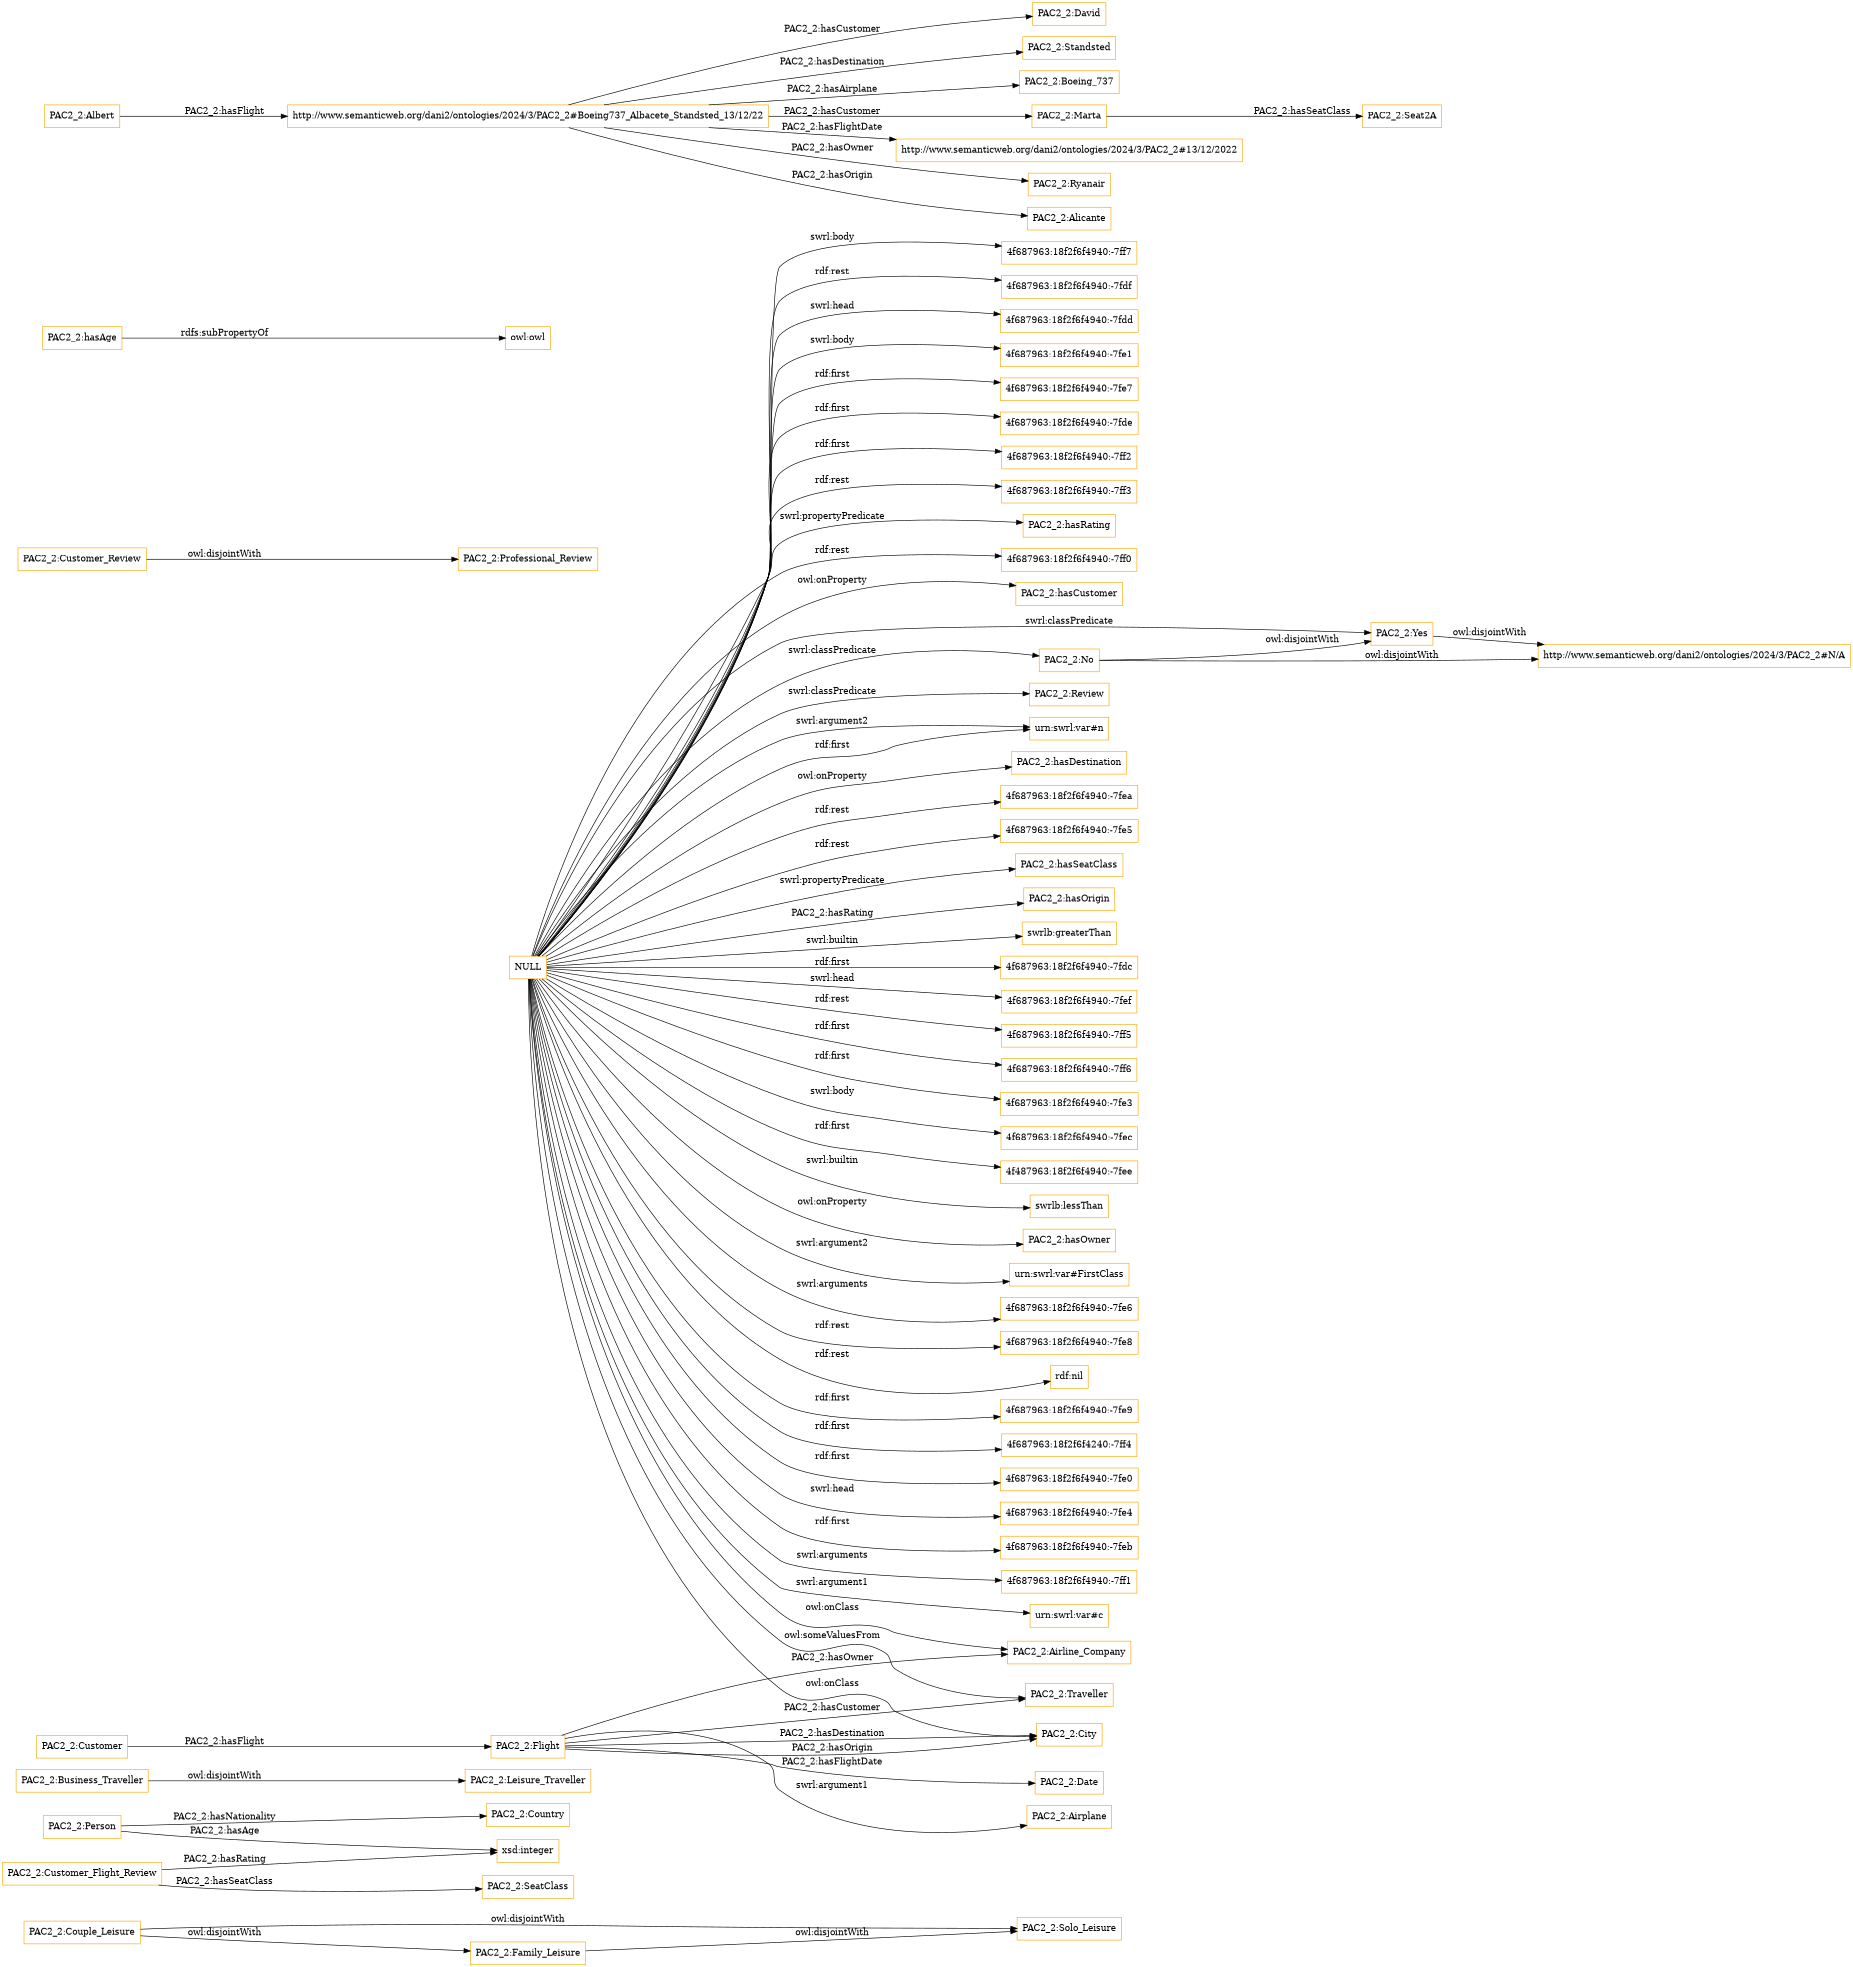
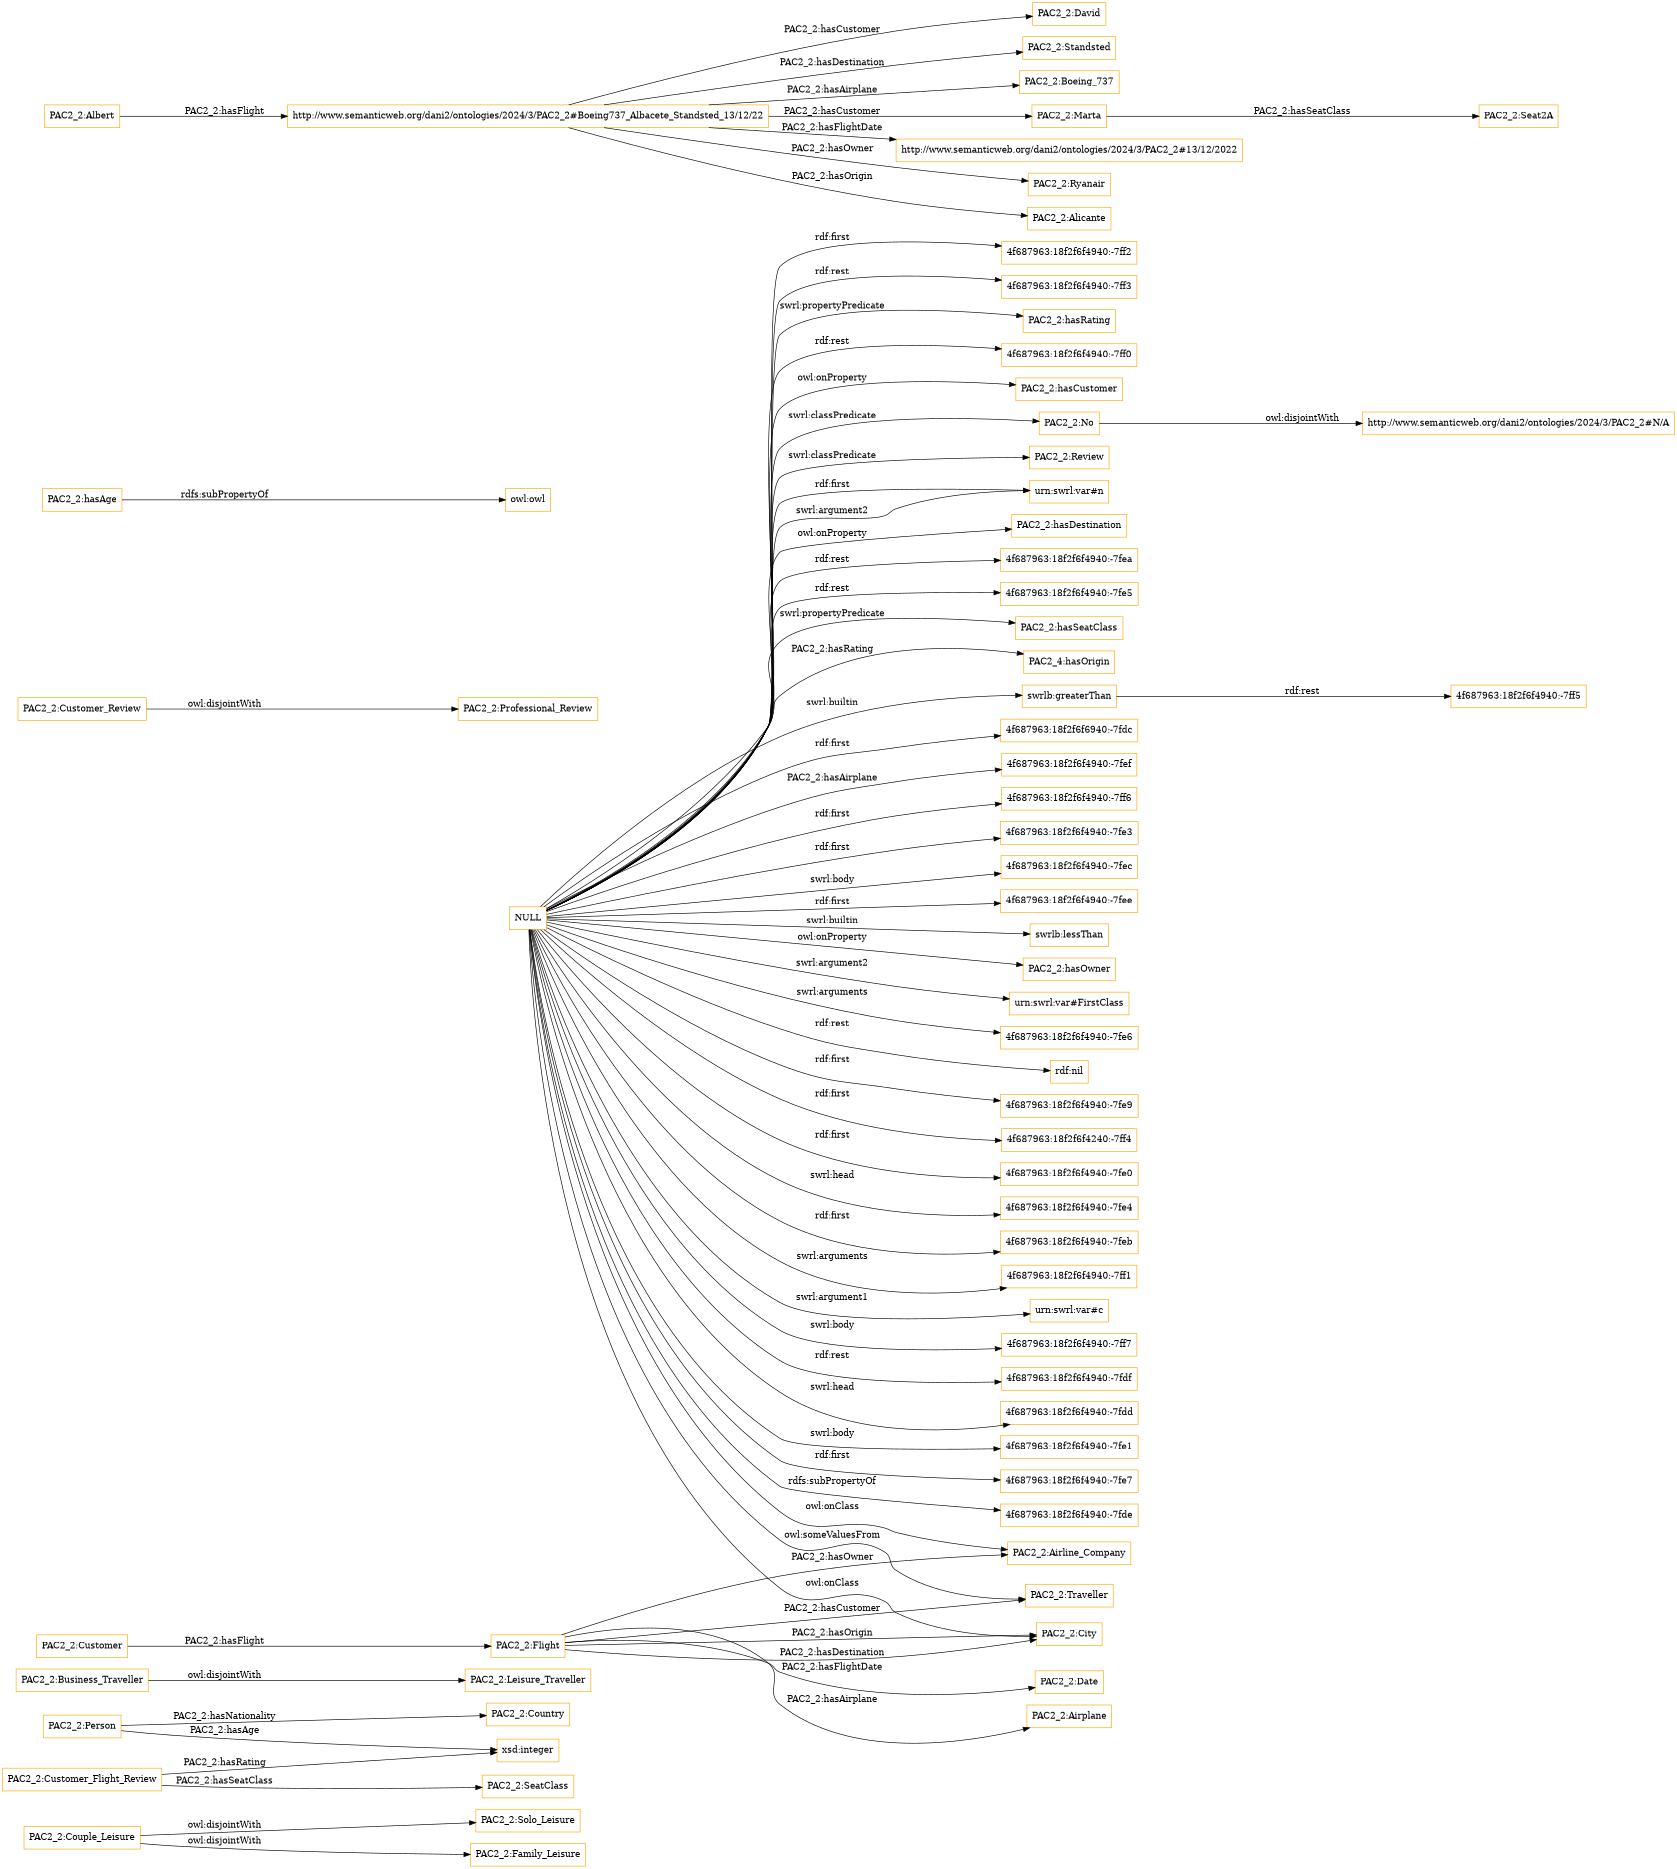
(832, 409) -> (832, 1482)
(1402, 634) -> none
(1069, 899) -> (1069, 662)
(1069, 968) -> (1069, 731)
(832, 979) -> (832, 778)
(771, 1003) -> (1280, 696)
(1069, 1172) -> (1069, 901)
(1069, 1343) -> none
(832, 1786) -> (832, 1700)
(798, 1941) -> none
